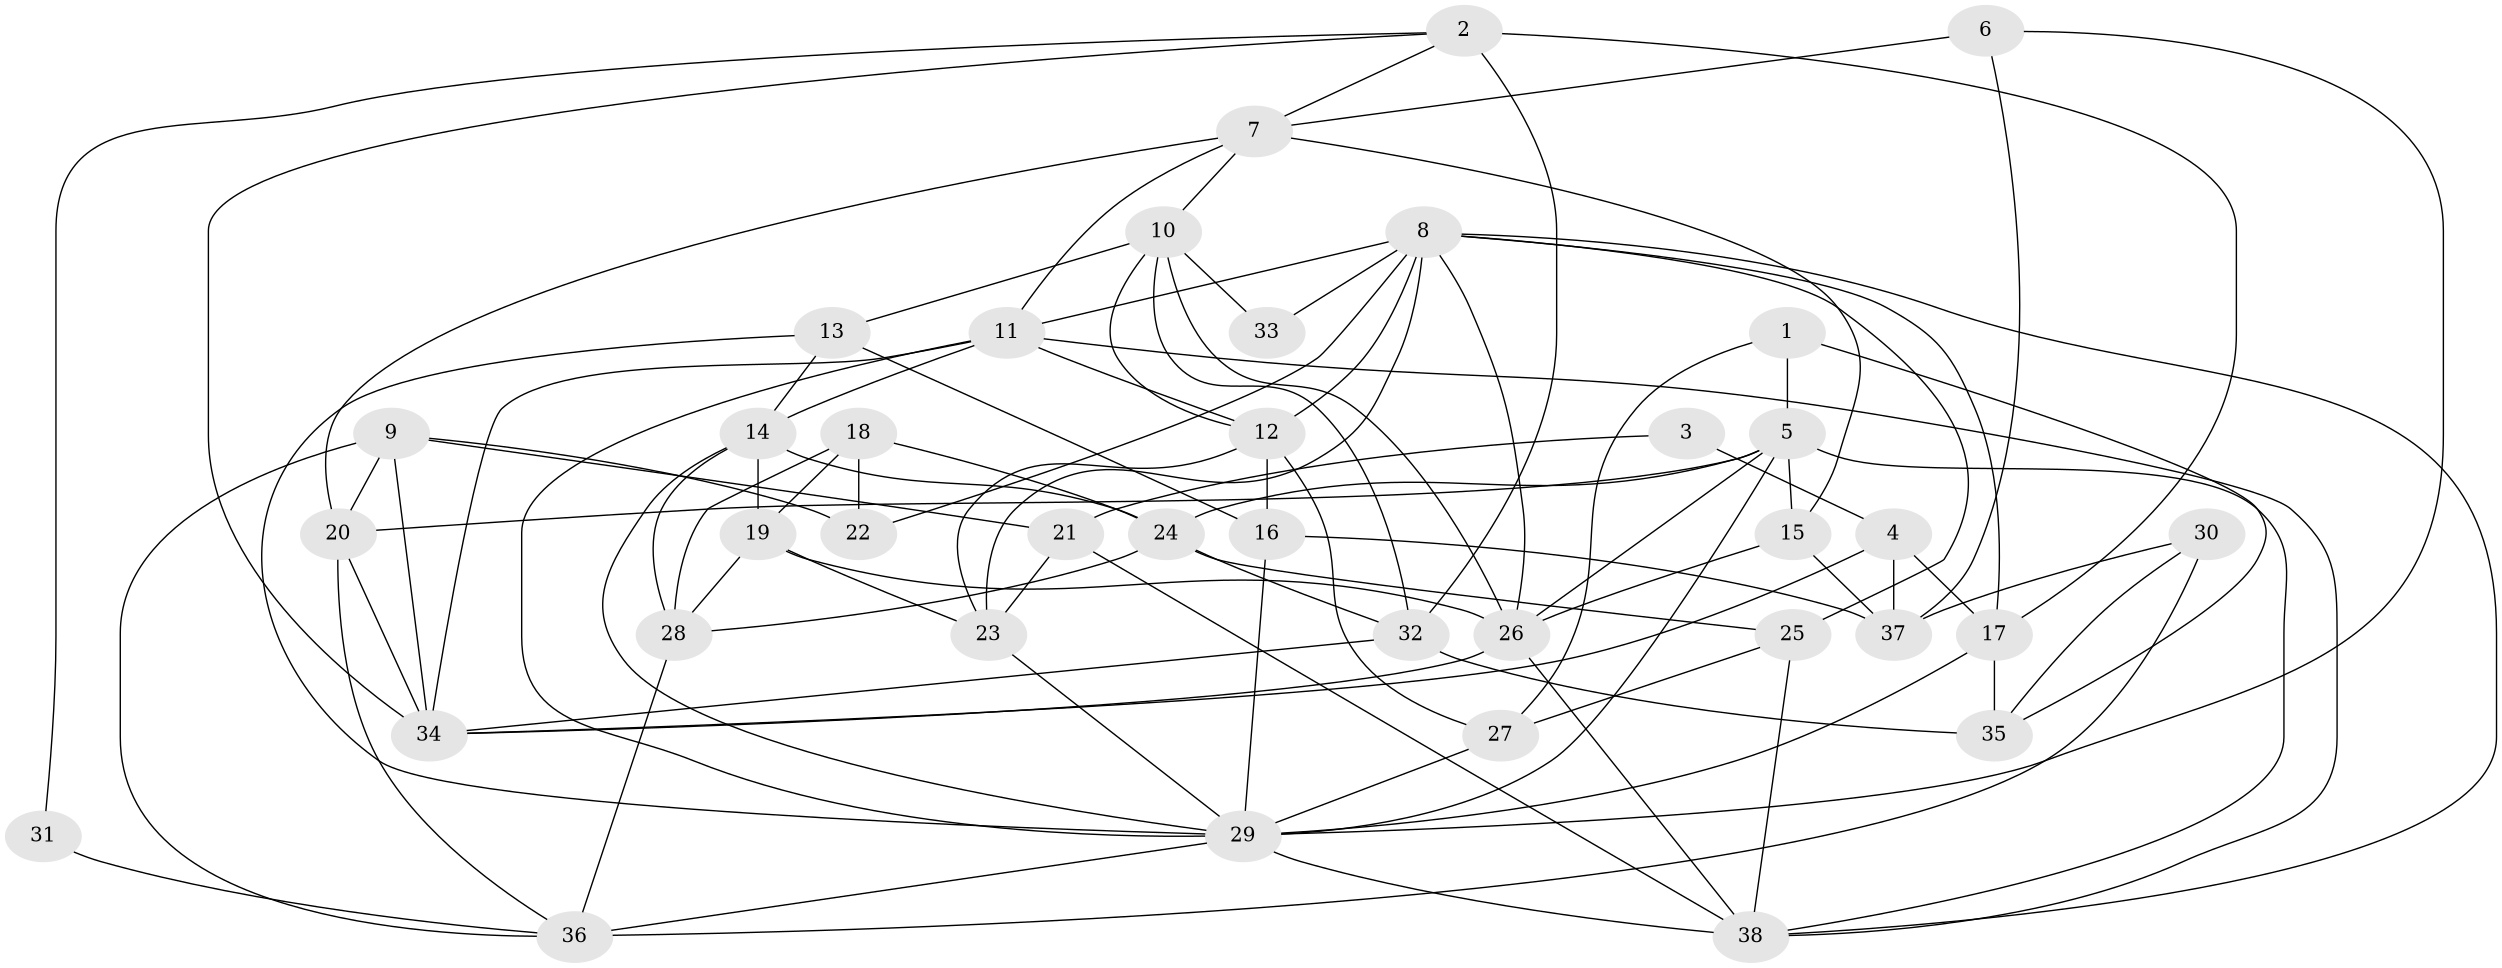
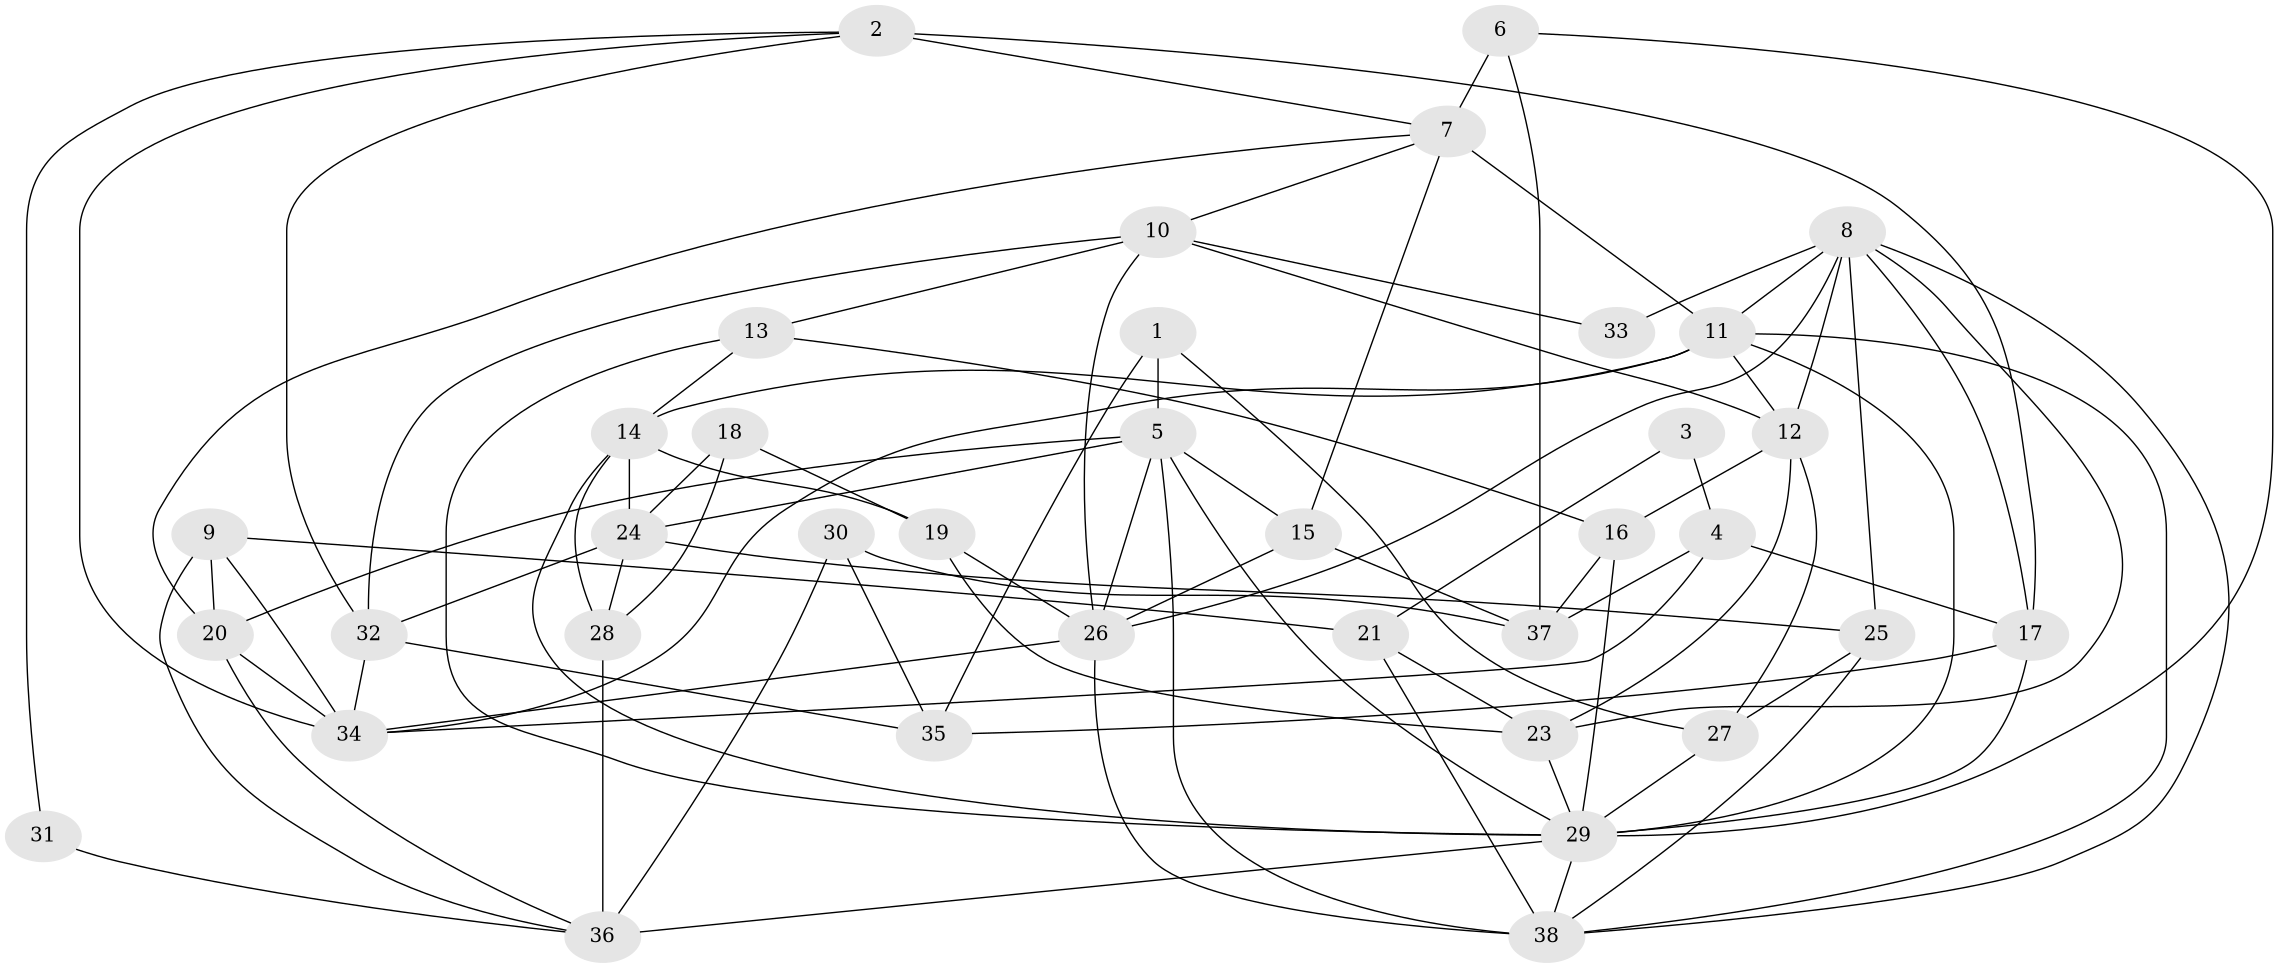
(859, 534) -> none
(716, 585) -> none
